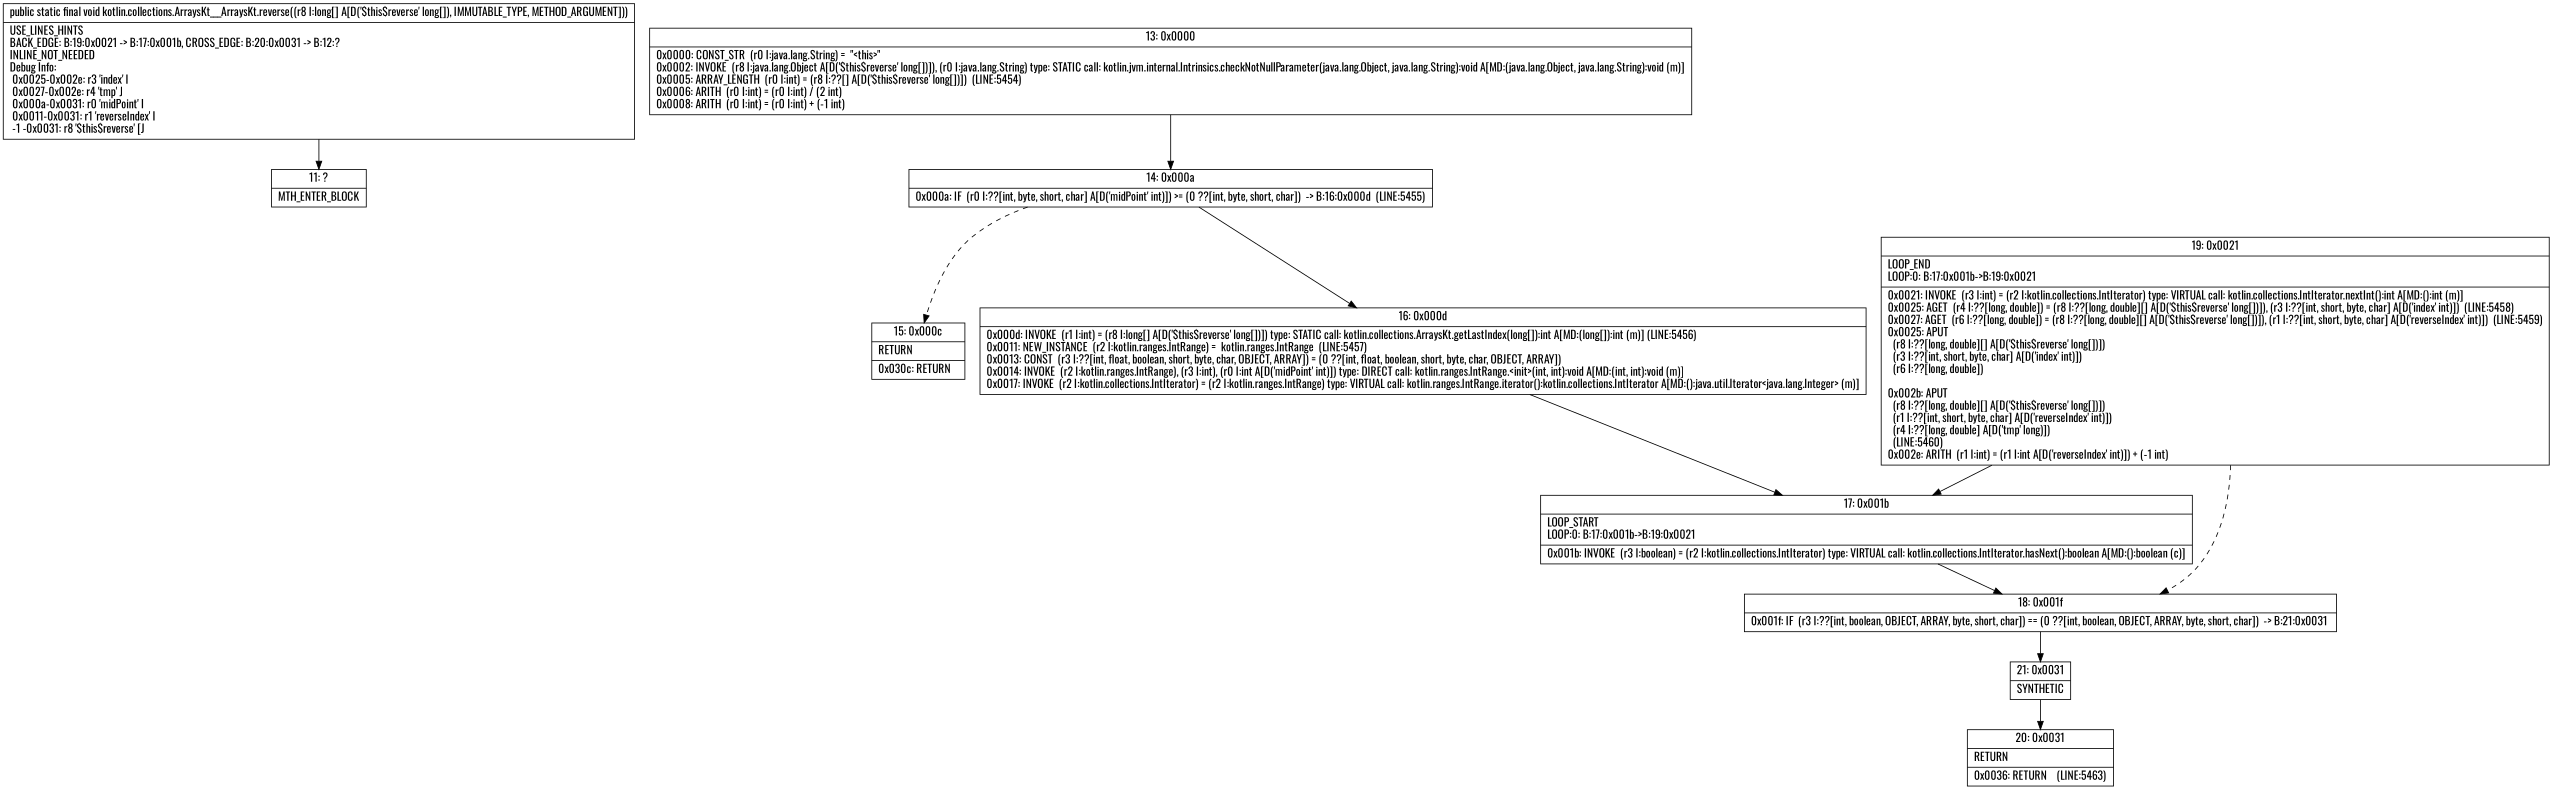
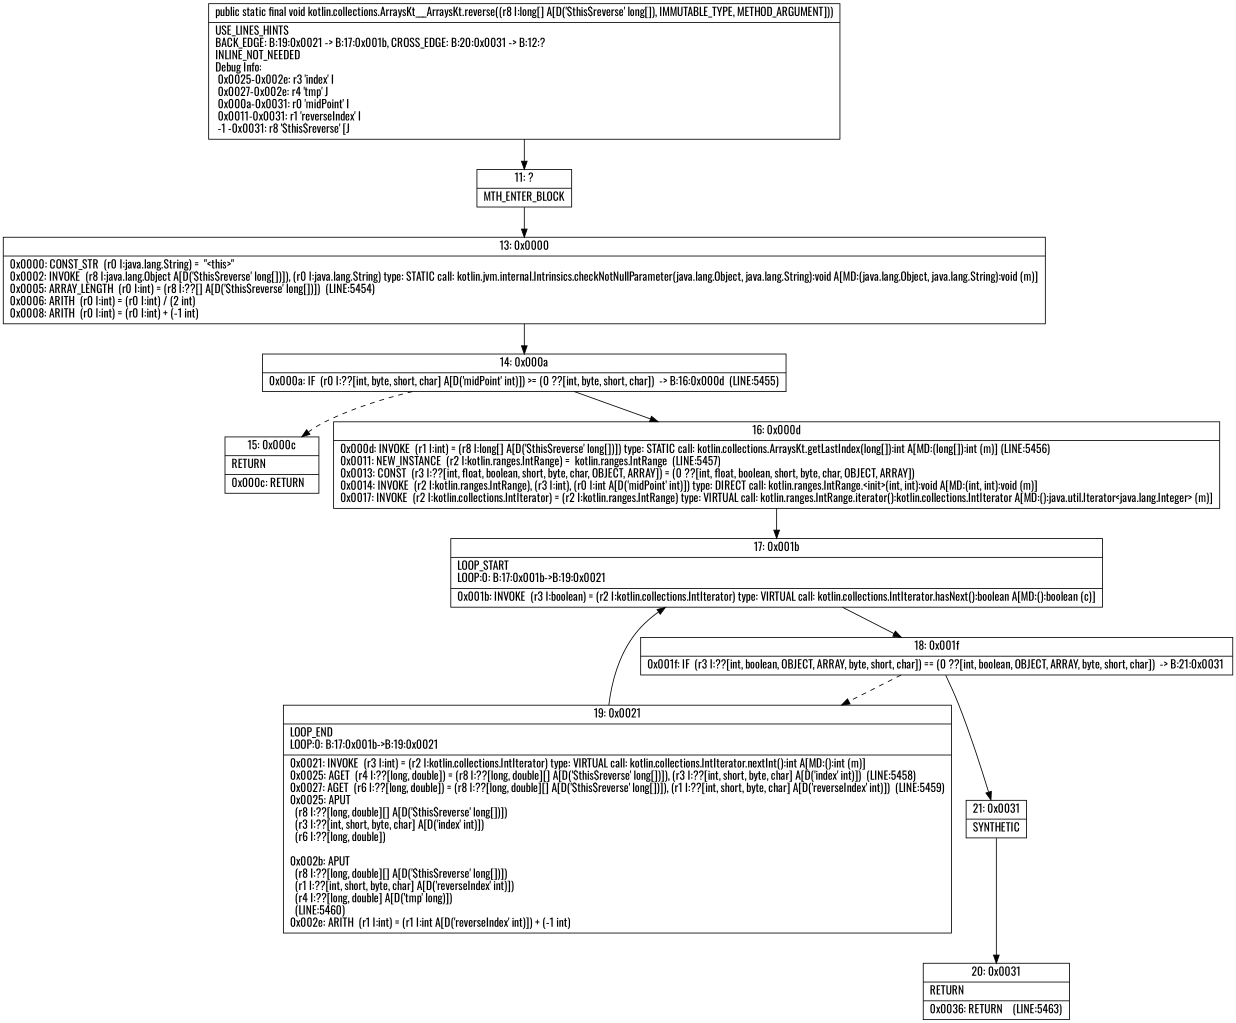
none -> (524, 218)
(918, 370) -> (272, 483)
(2216, 537) -> (875, 688)
